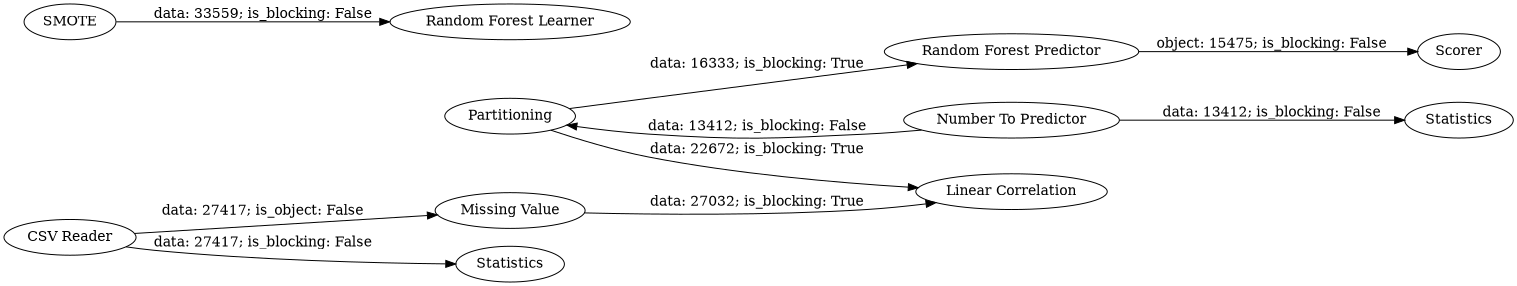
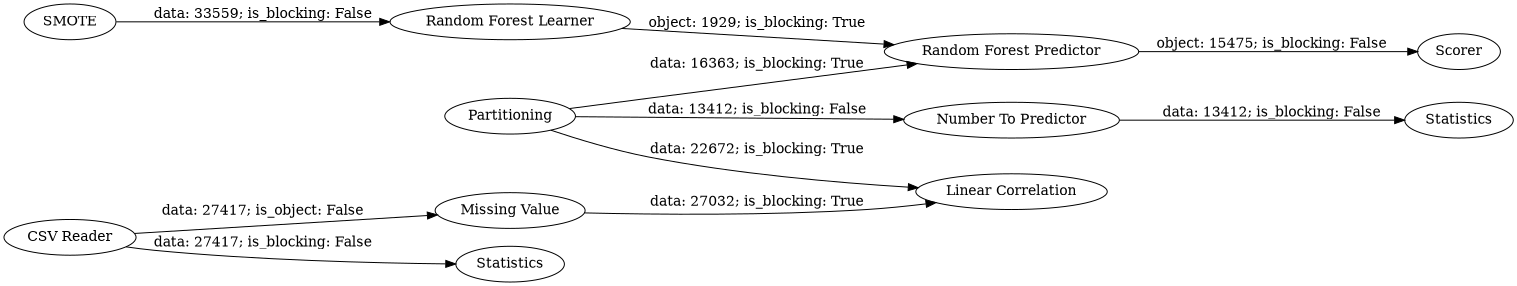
none -> (753, 36)
(757, 64) -> (757, 64)
(749, 138) -> (735, 118)
